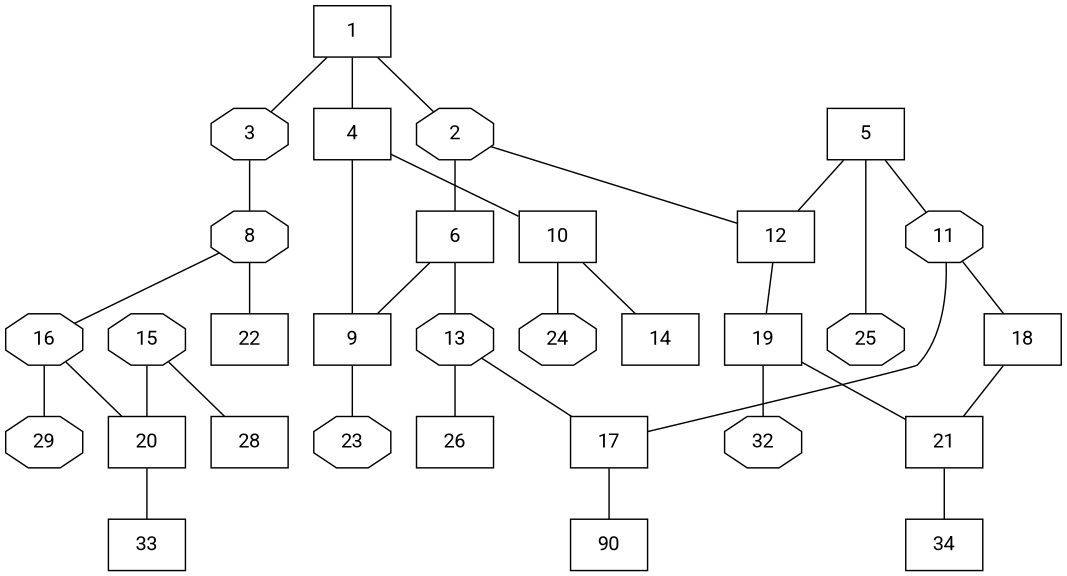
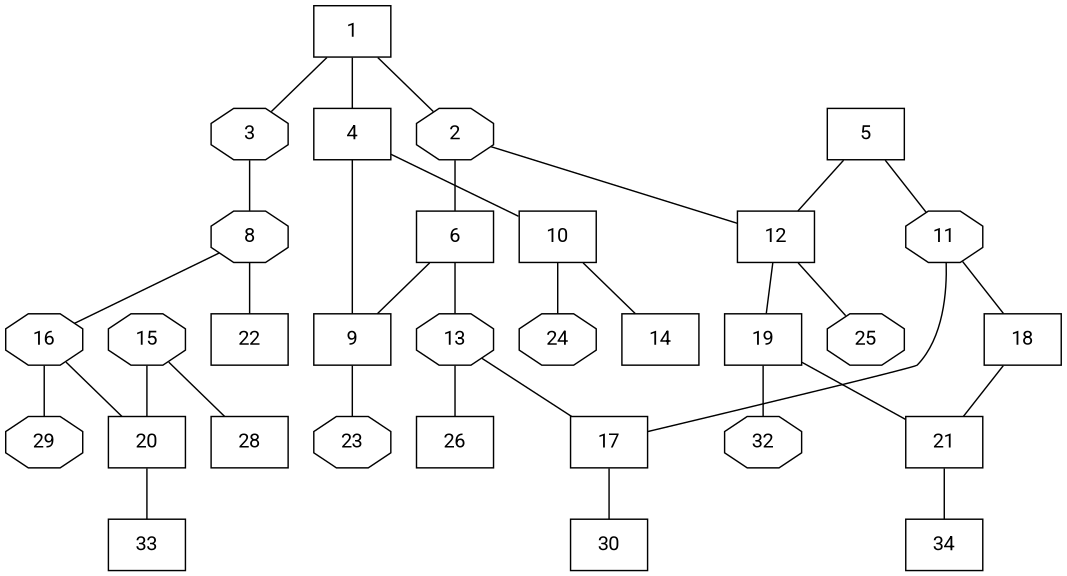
(866, 237) -> (822, 289)
(609, 545) -> (609, 545)
